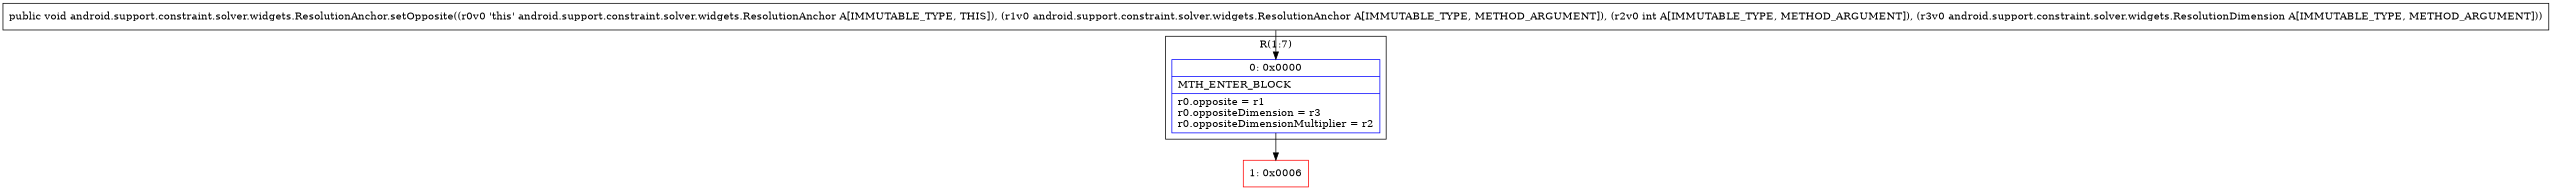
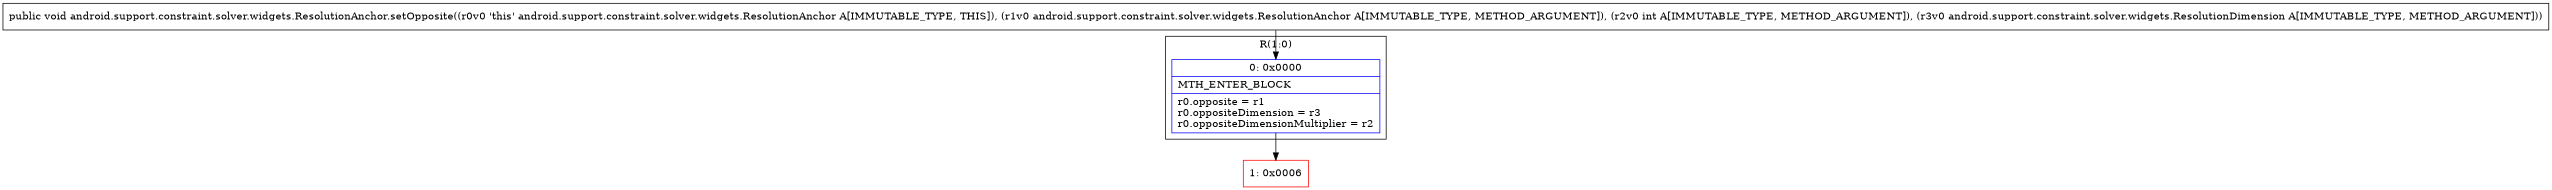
(1276, 45) -> (1276, 45)
